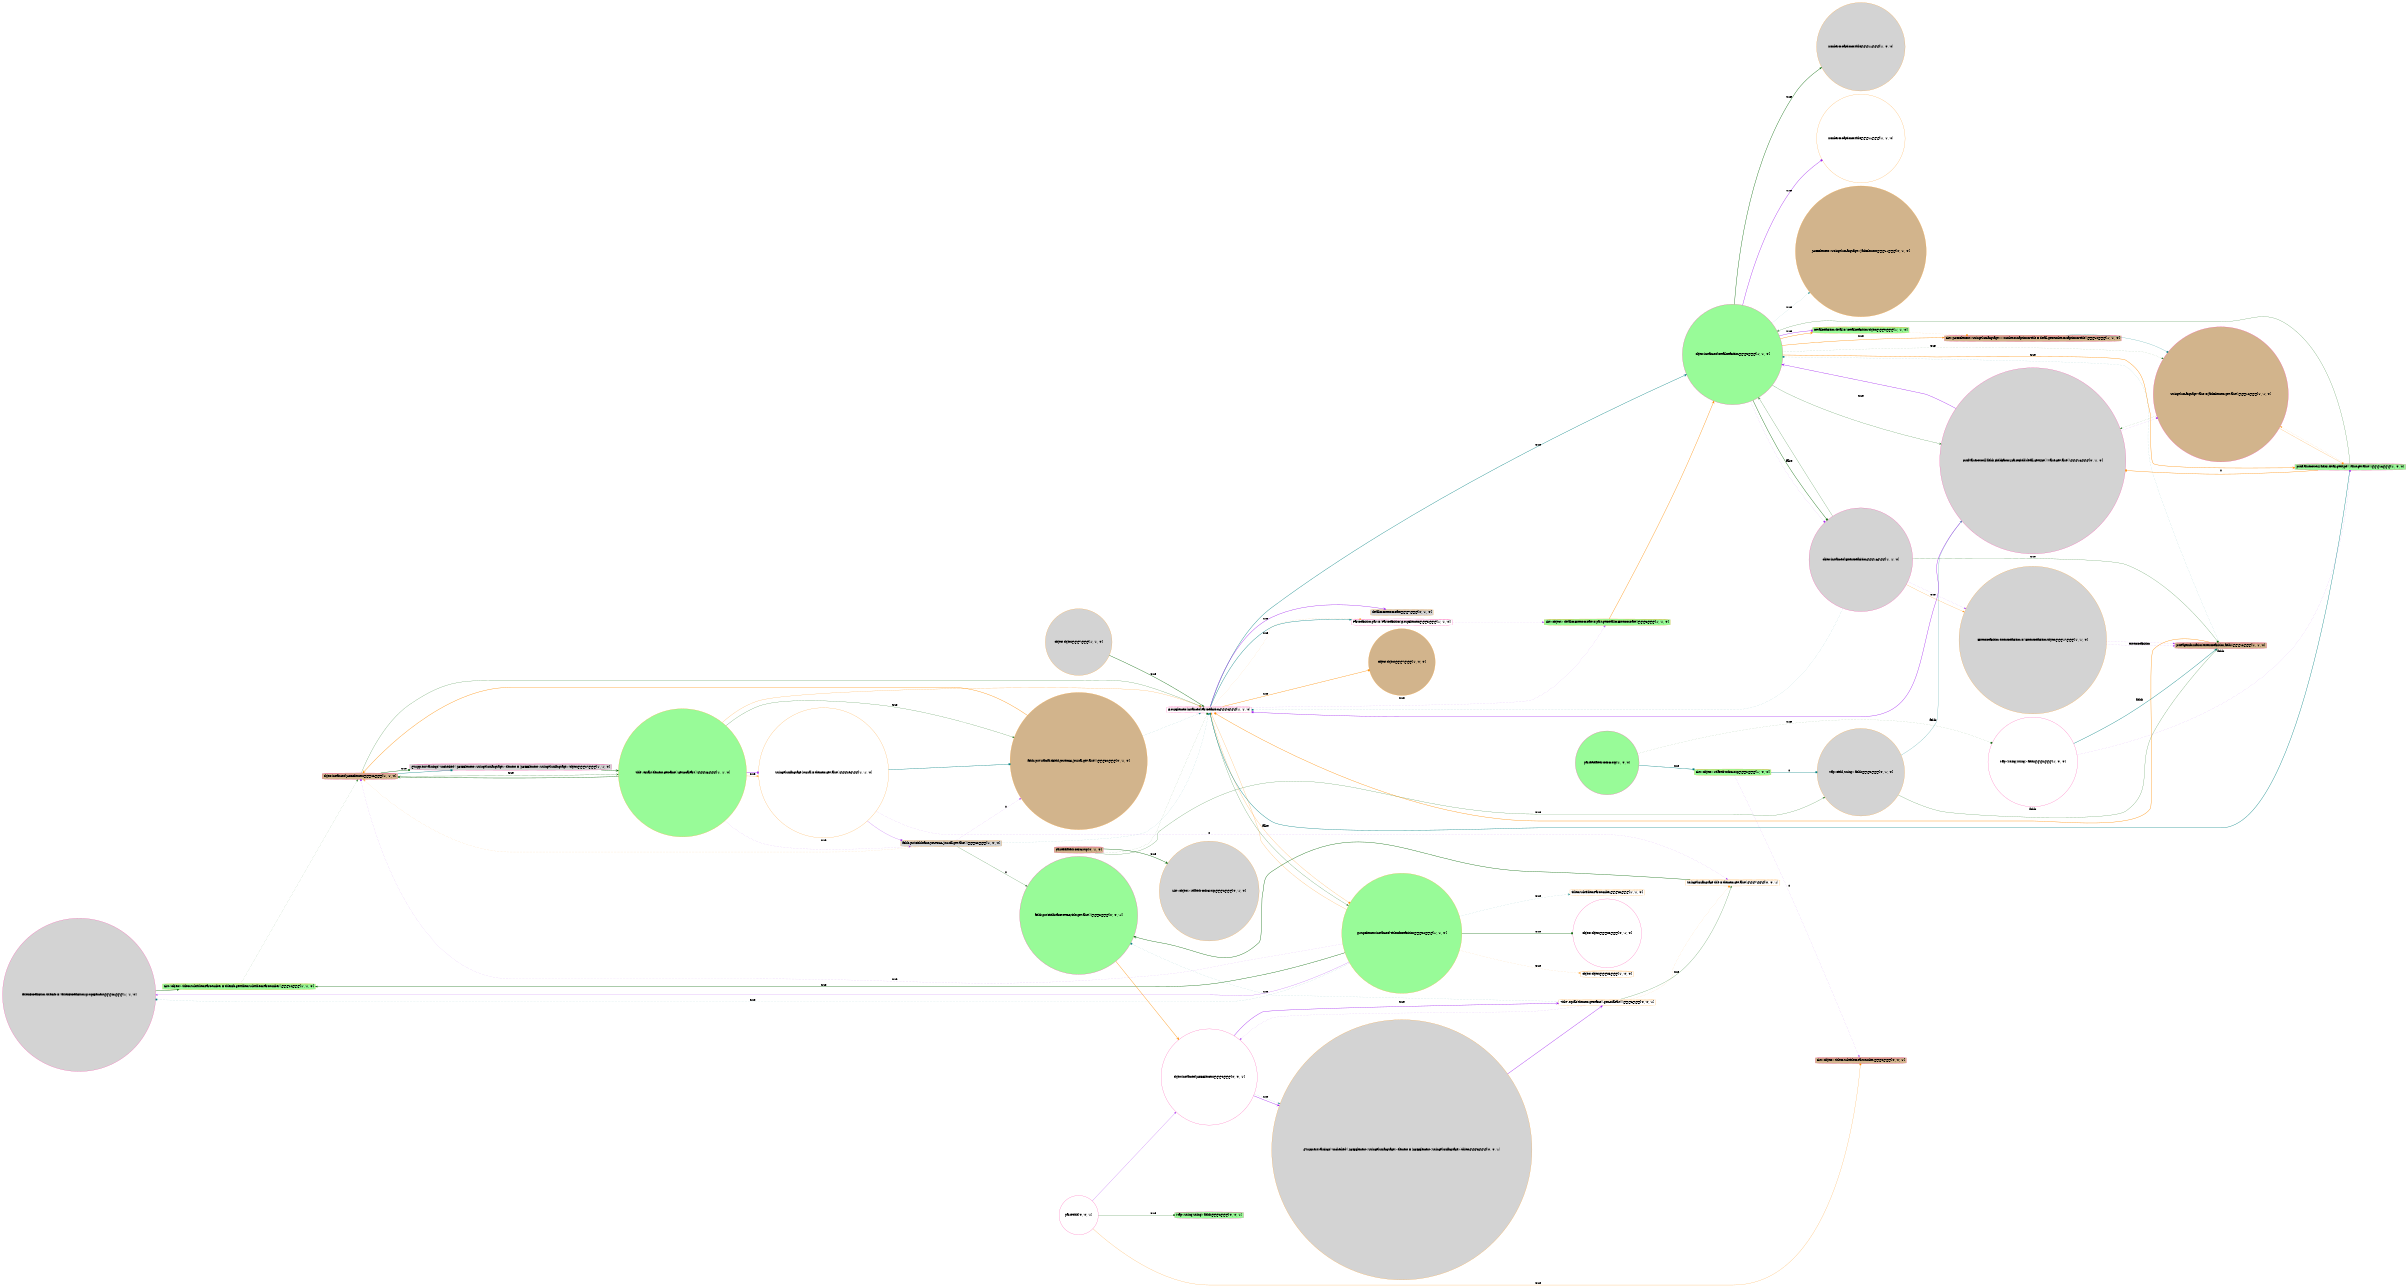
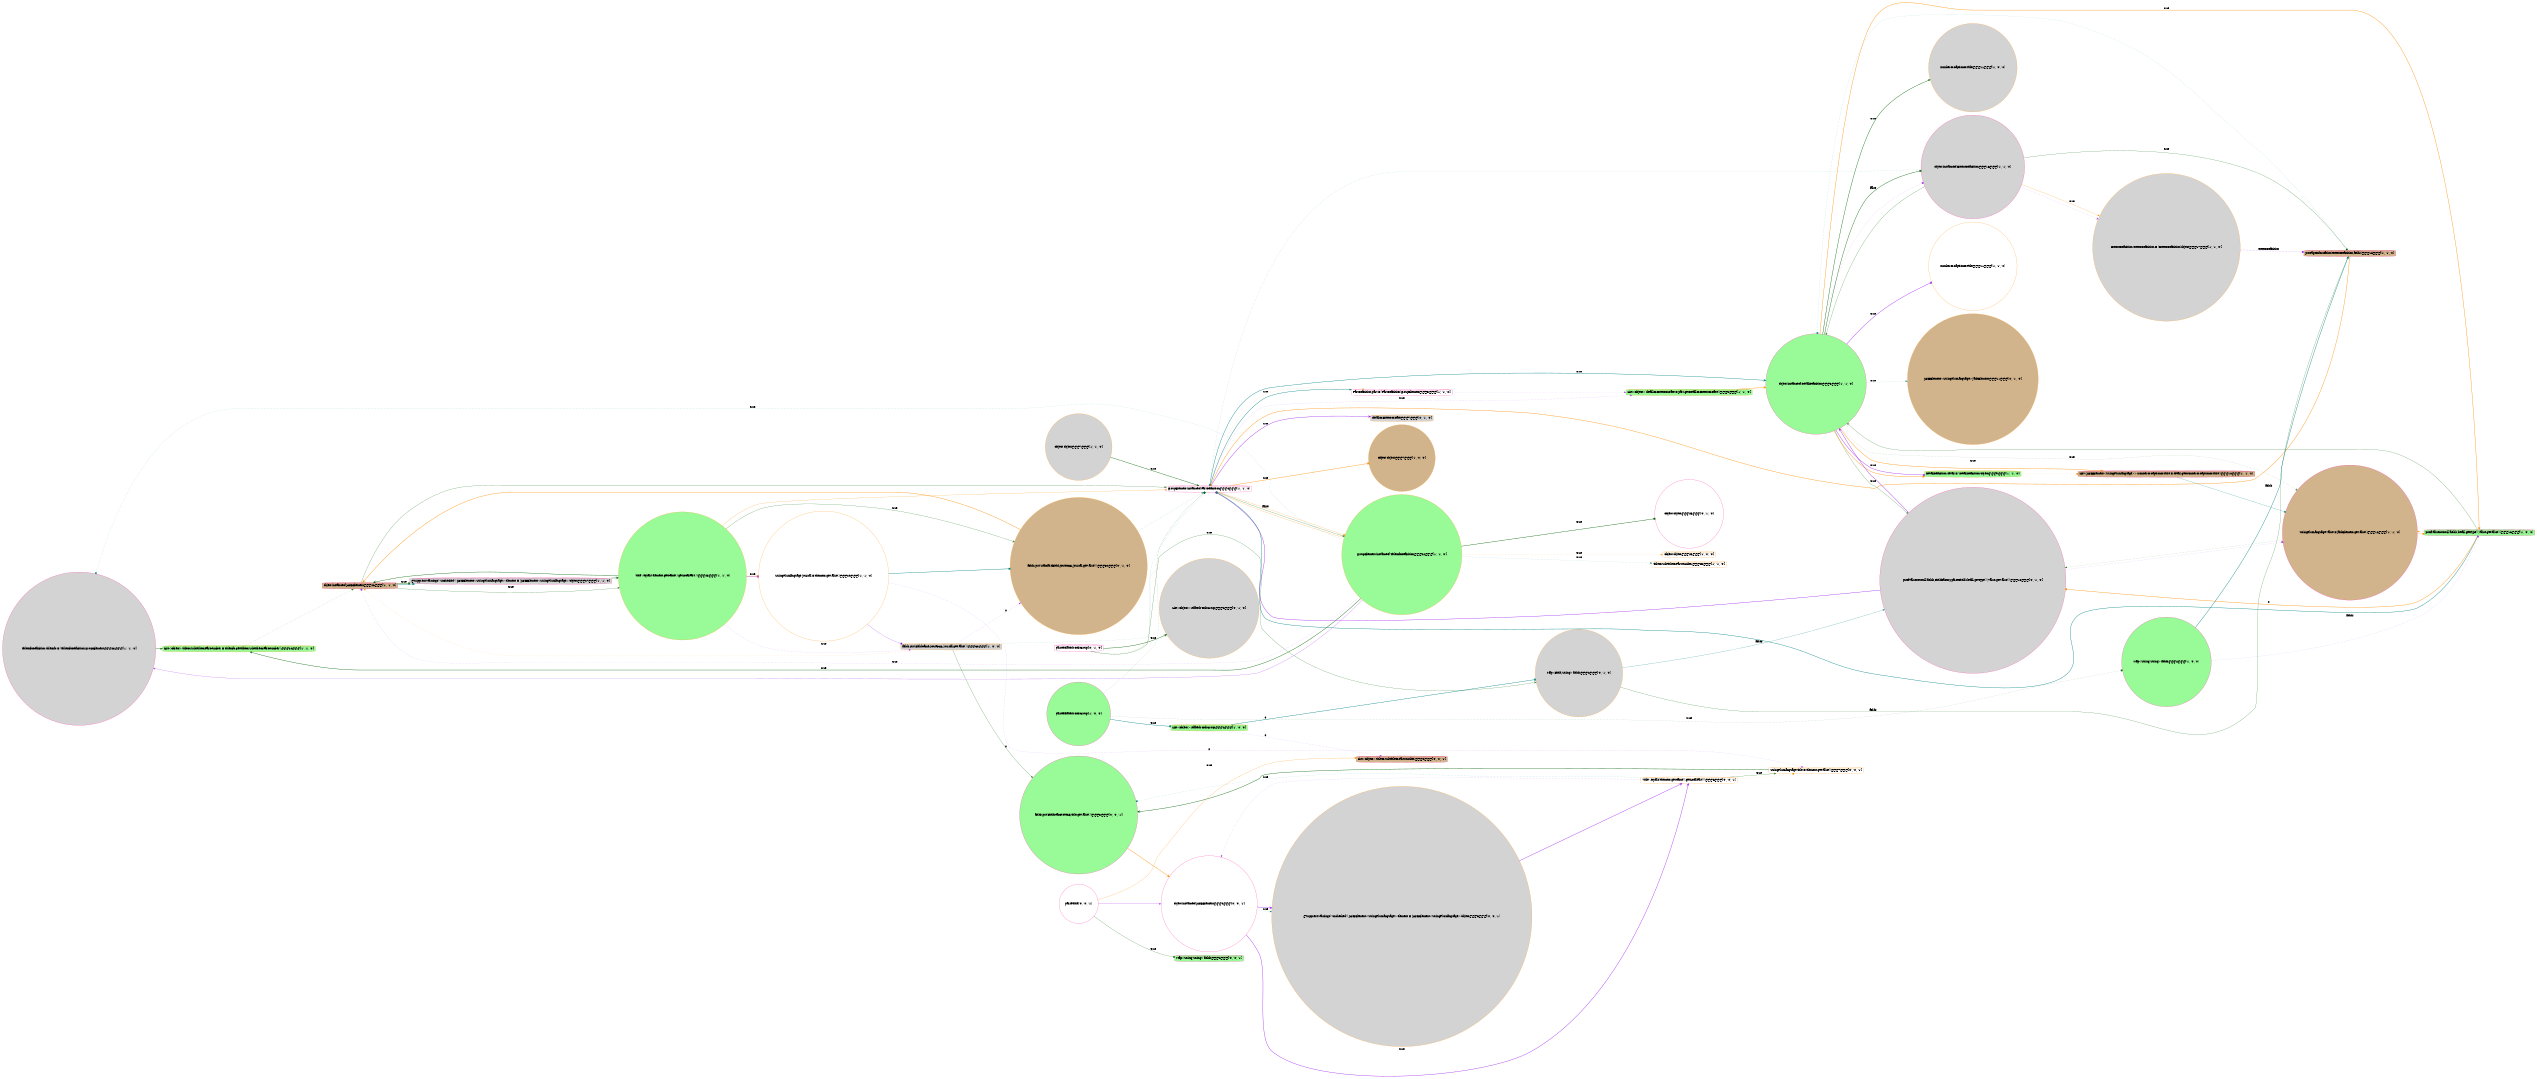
none -> (1158, 597)
(2033, 762) -> (2166, 662)
(1079, 850) -> (1079, 648)
